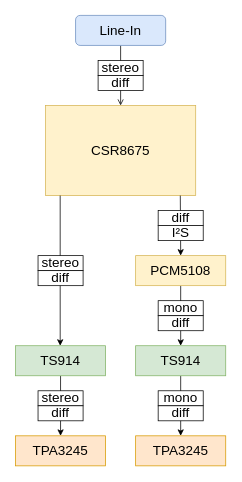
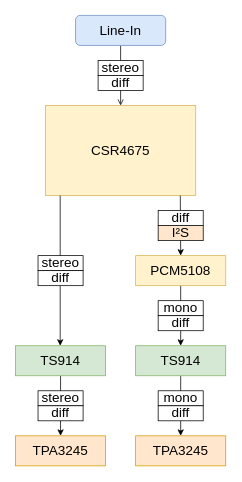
(120, 150) -> (120, 150)
(180, 233) -> (180, 233)
